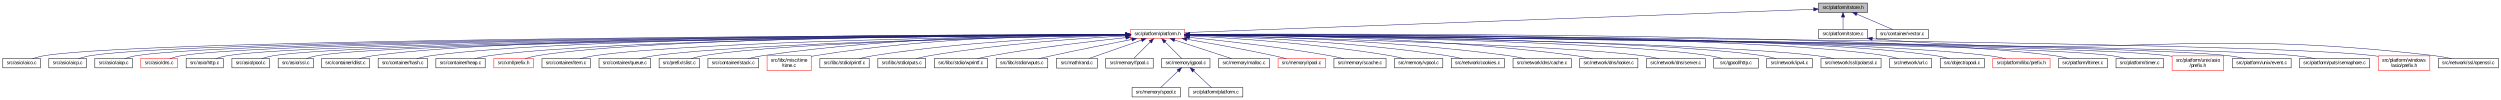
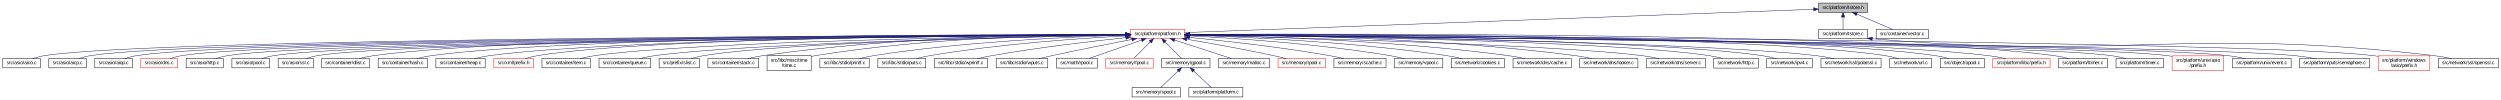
(789, 63) -> (789, 63)
(1077, 63) -> (1077, 63)
(1129, 63) -> (1129, 63)
(1736, 63) -> (1736, 63)
